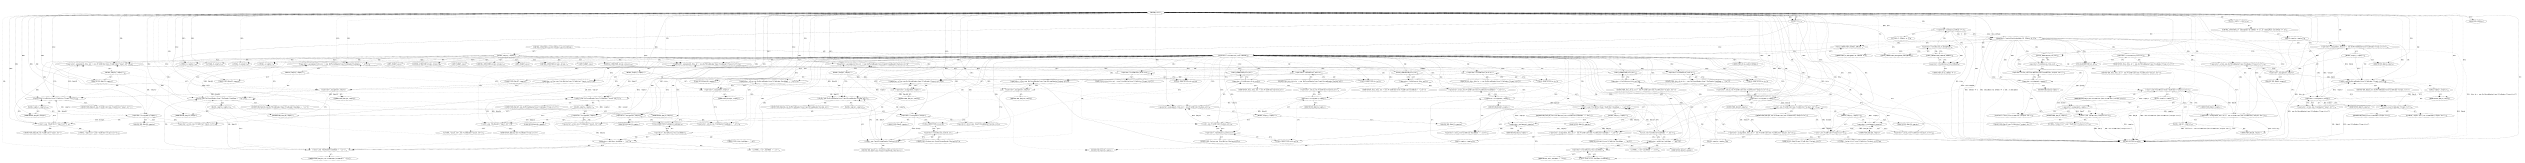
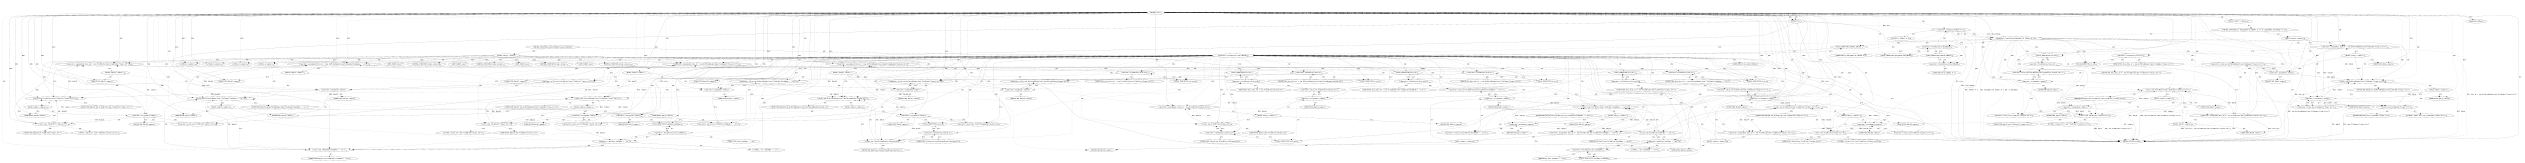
none -> (1268, 133)
